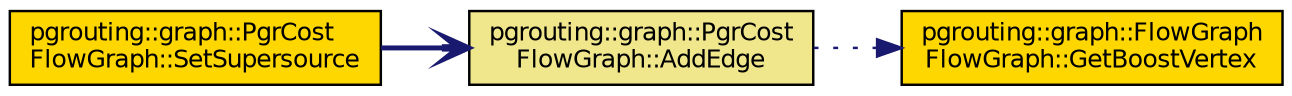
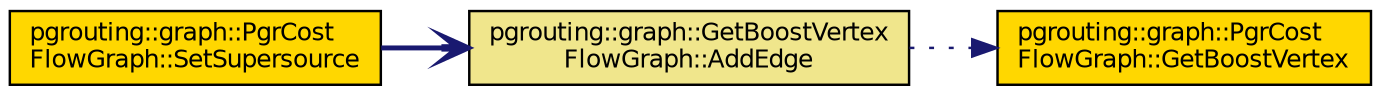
(641, 48) -> (689, 48)
(1092, 48) -> (1184, 48)
